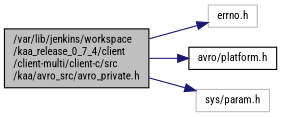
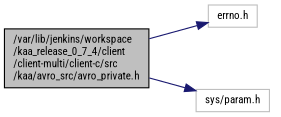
(233, 58) -> none
